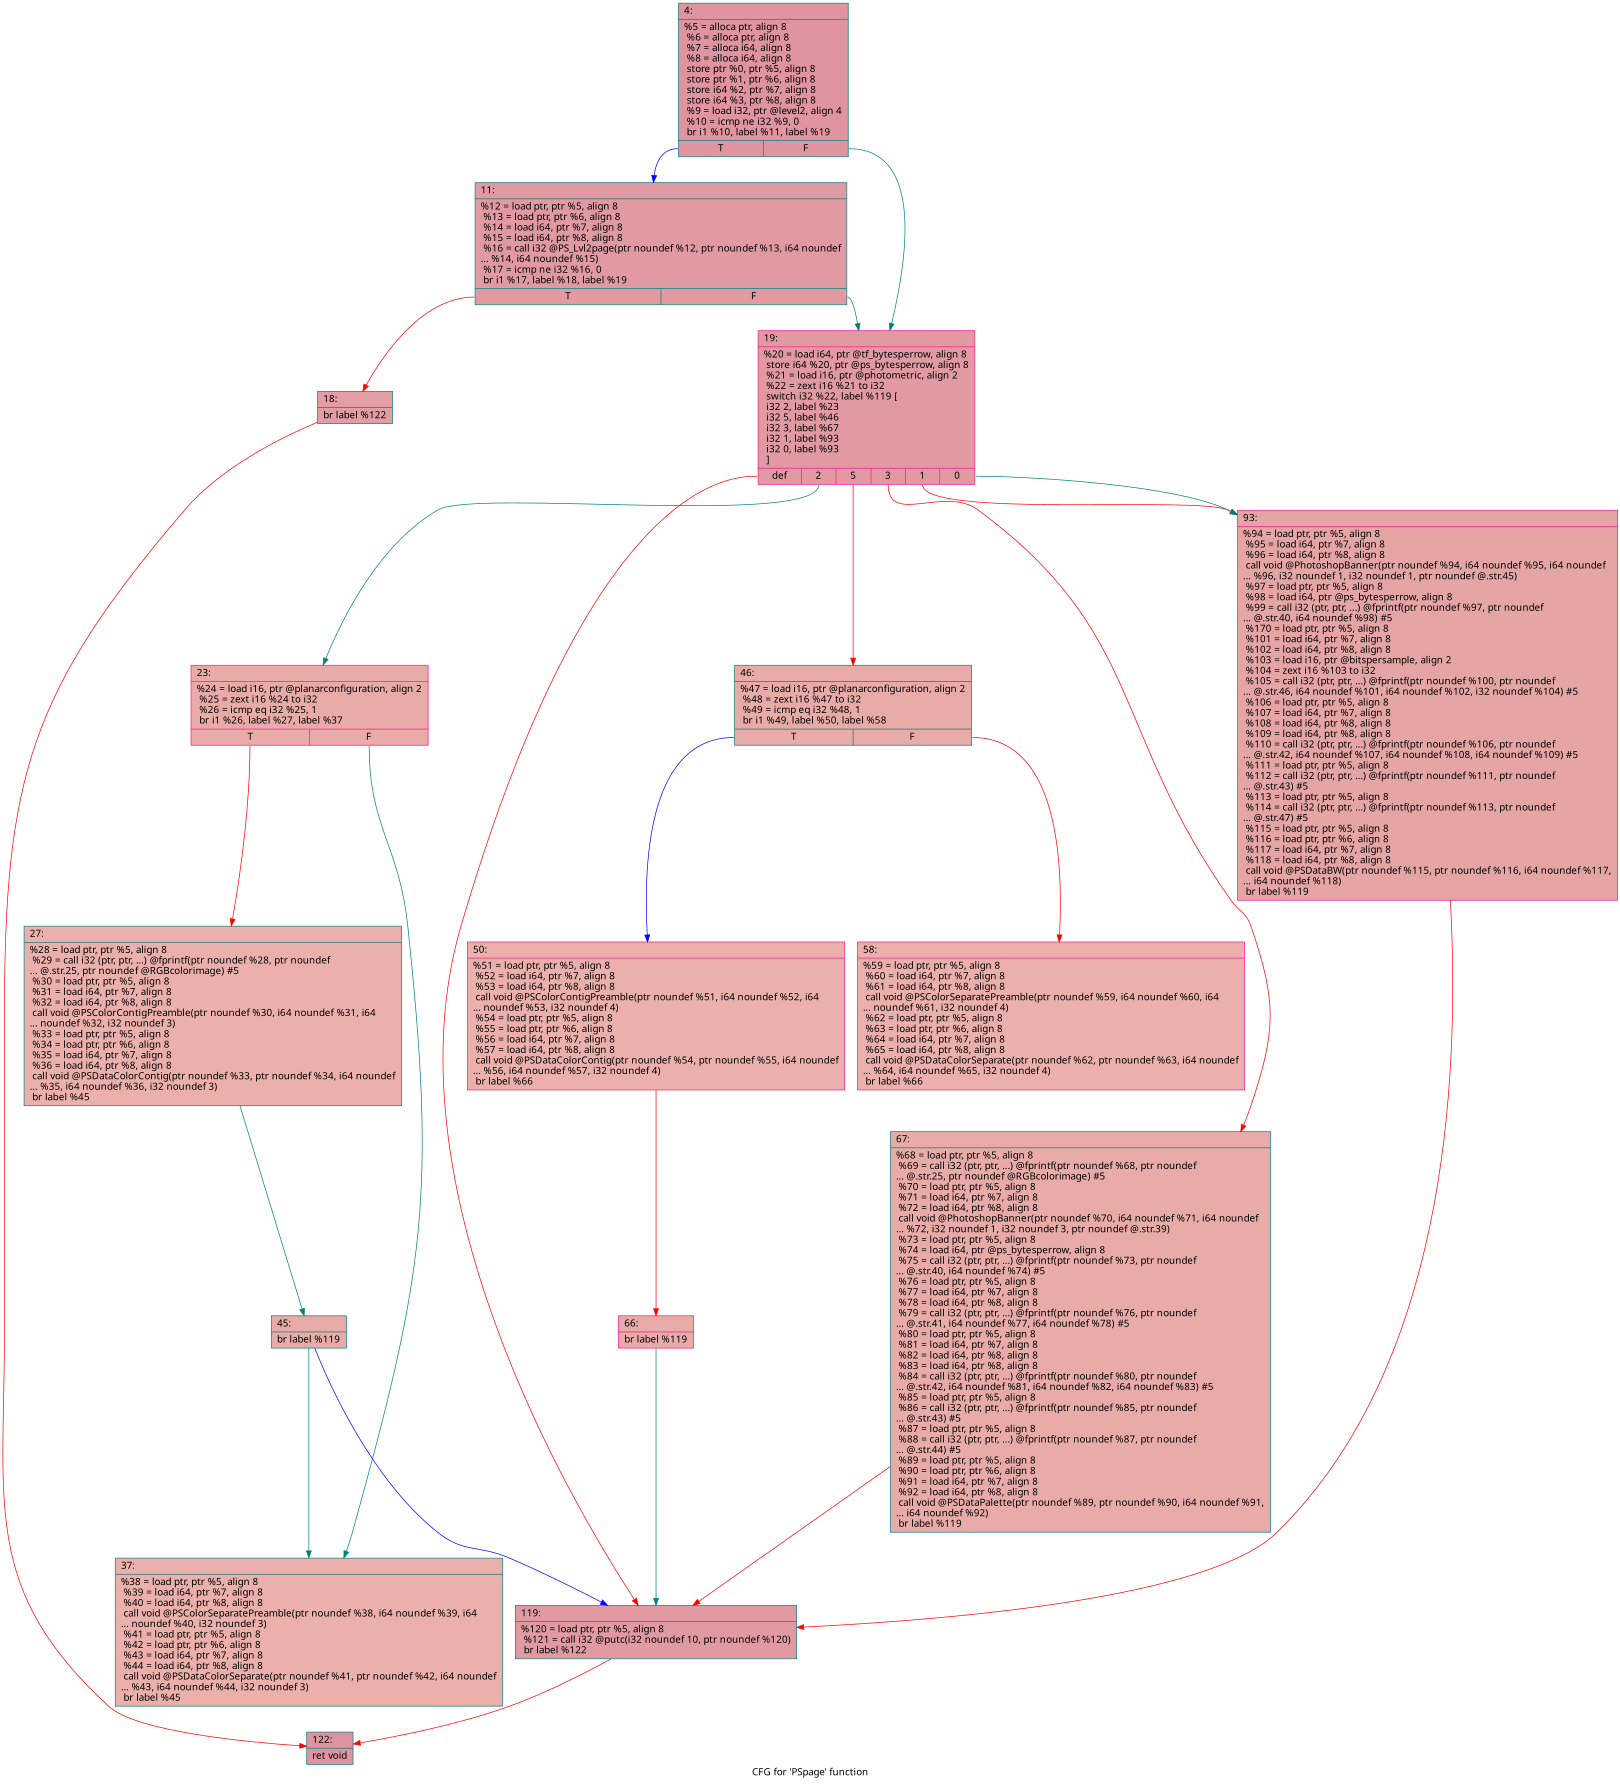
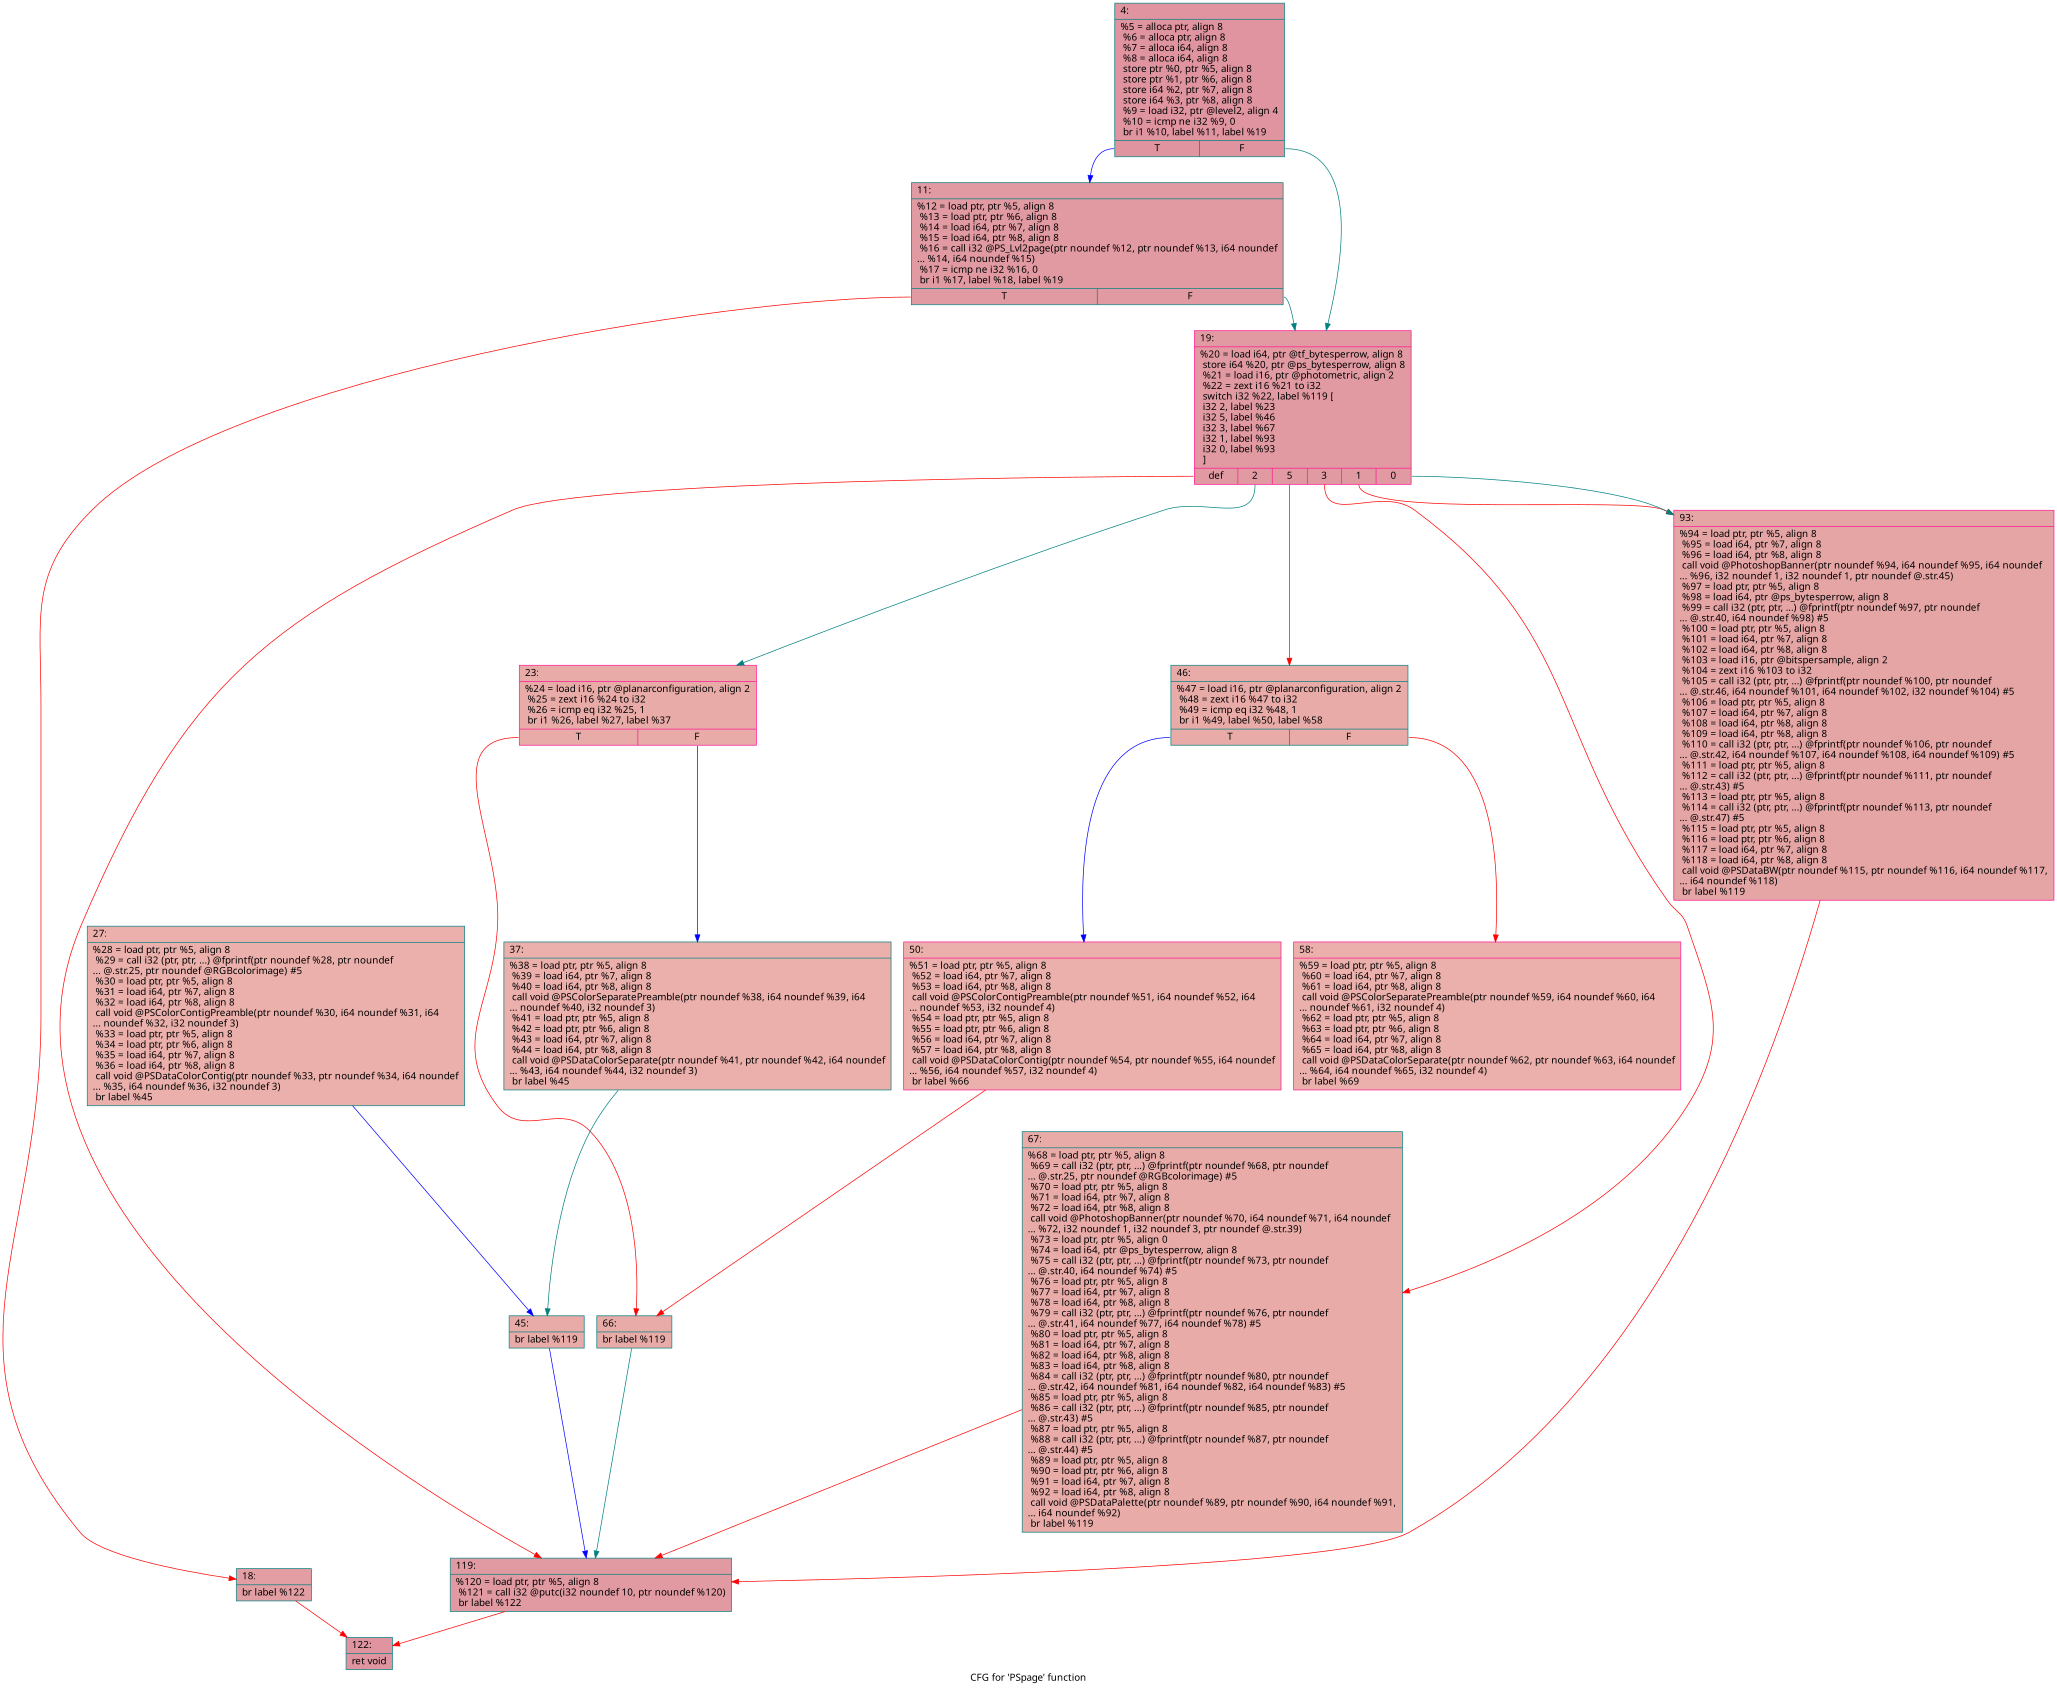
(1316, 629) -> (1752, 629)
(245, 833) -> (476, 1053)
(893, 1082) -> (1329, 1082)
(422, 1150) -> (697, 840)
(271, 1207) -> (441, 1208)
(966, 1240) -> (1098, 1240)
(656, 1332) -> (634, 1332)
(309, 1449) -> (566, 1194)
